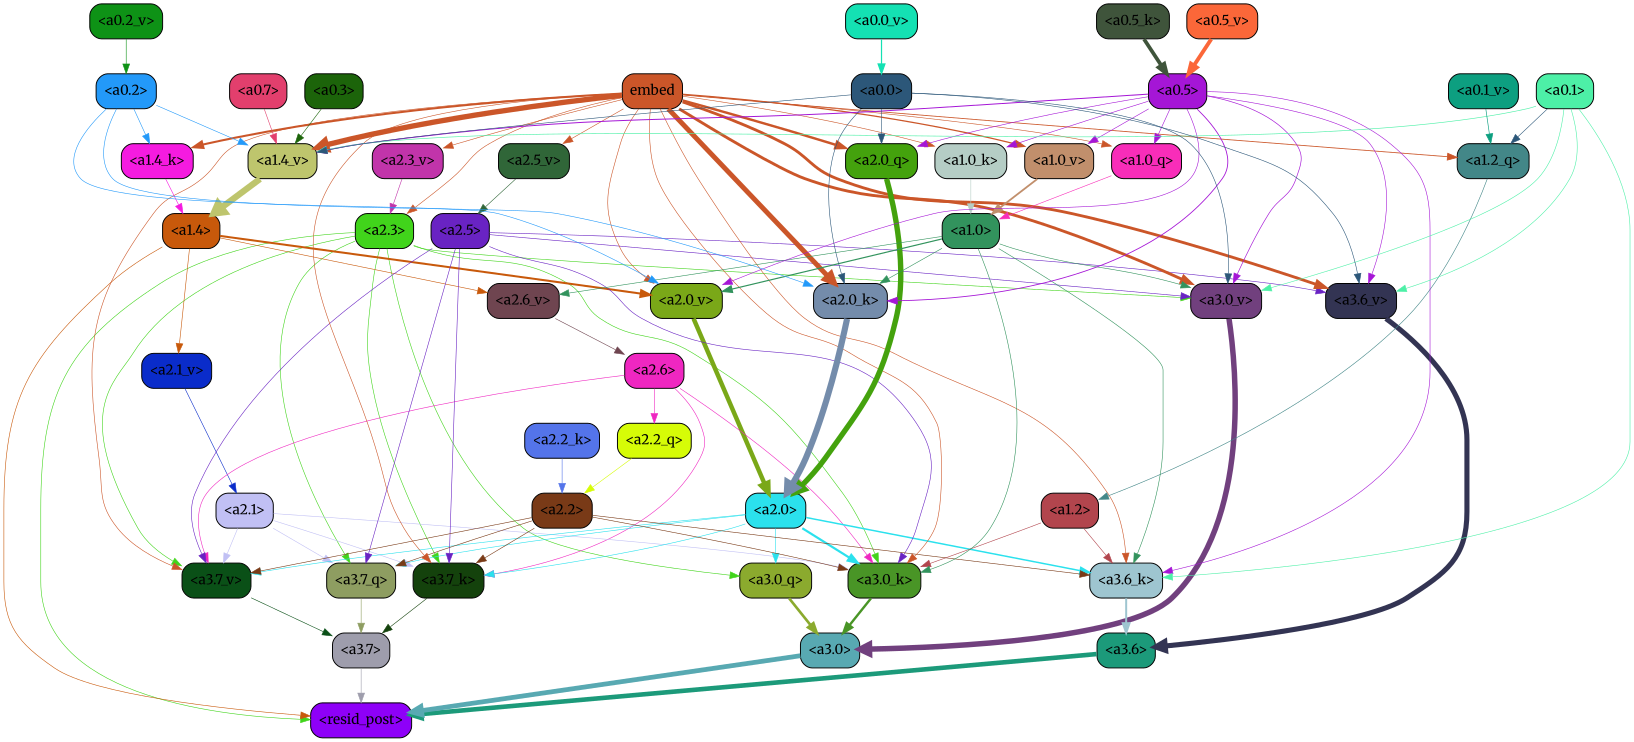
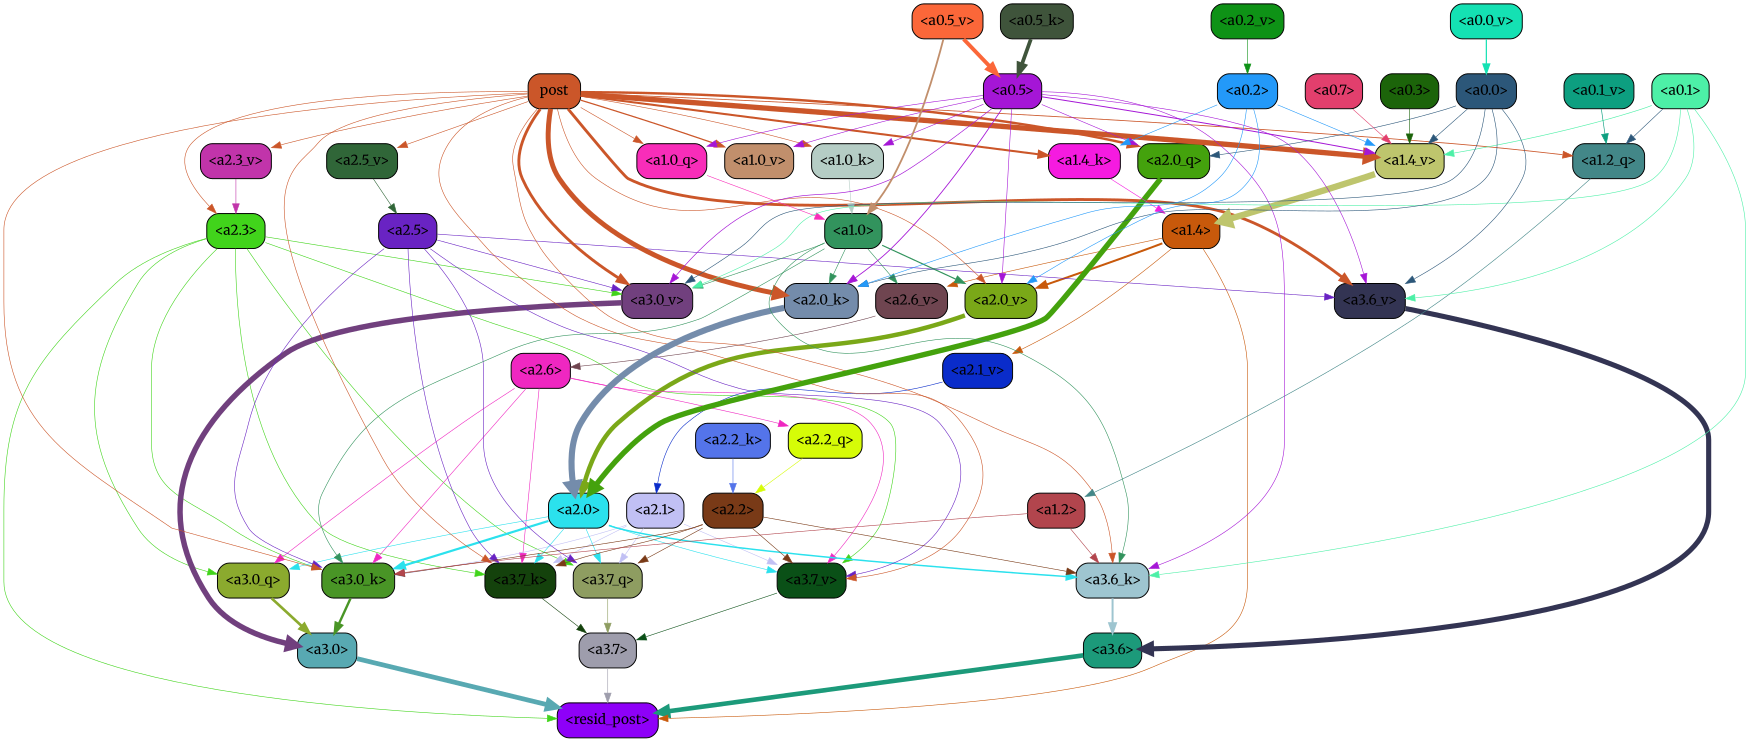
(652, 91) -> (554, 91)
(1019, 193) -> (907, 146)
none -> (397, 470)
